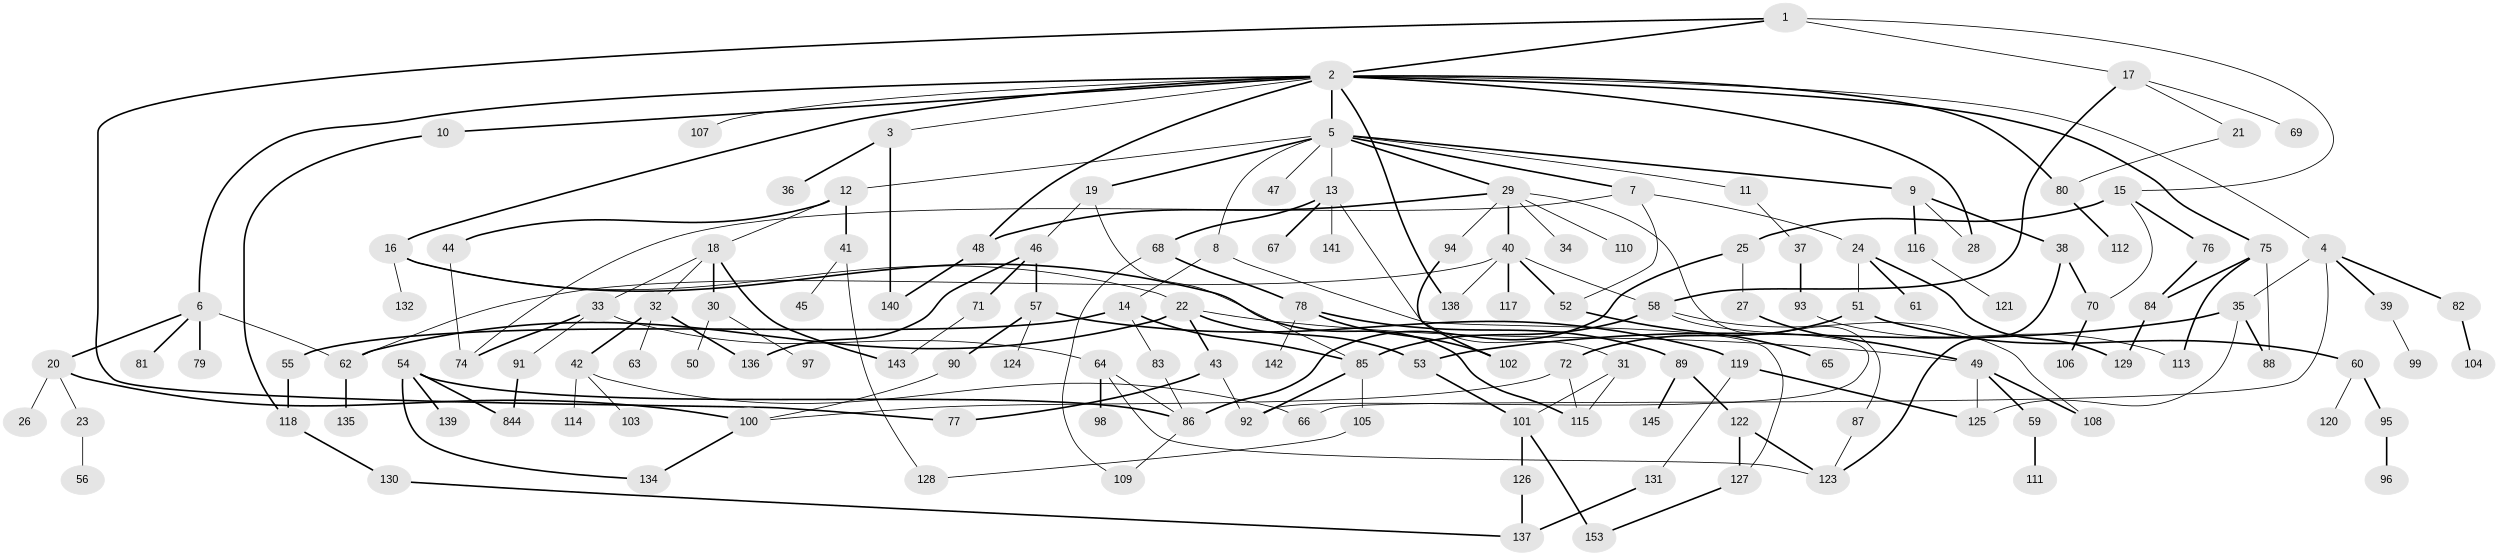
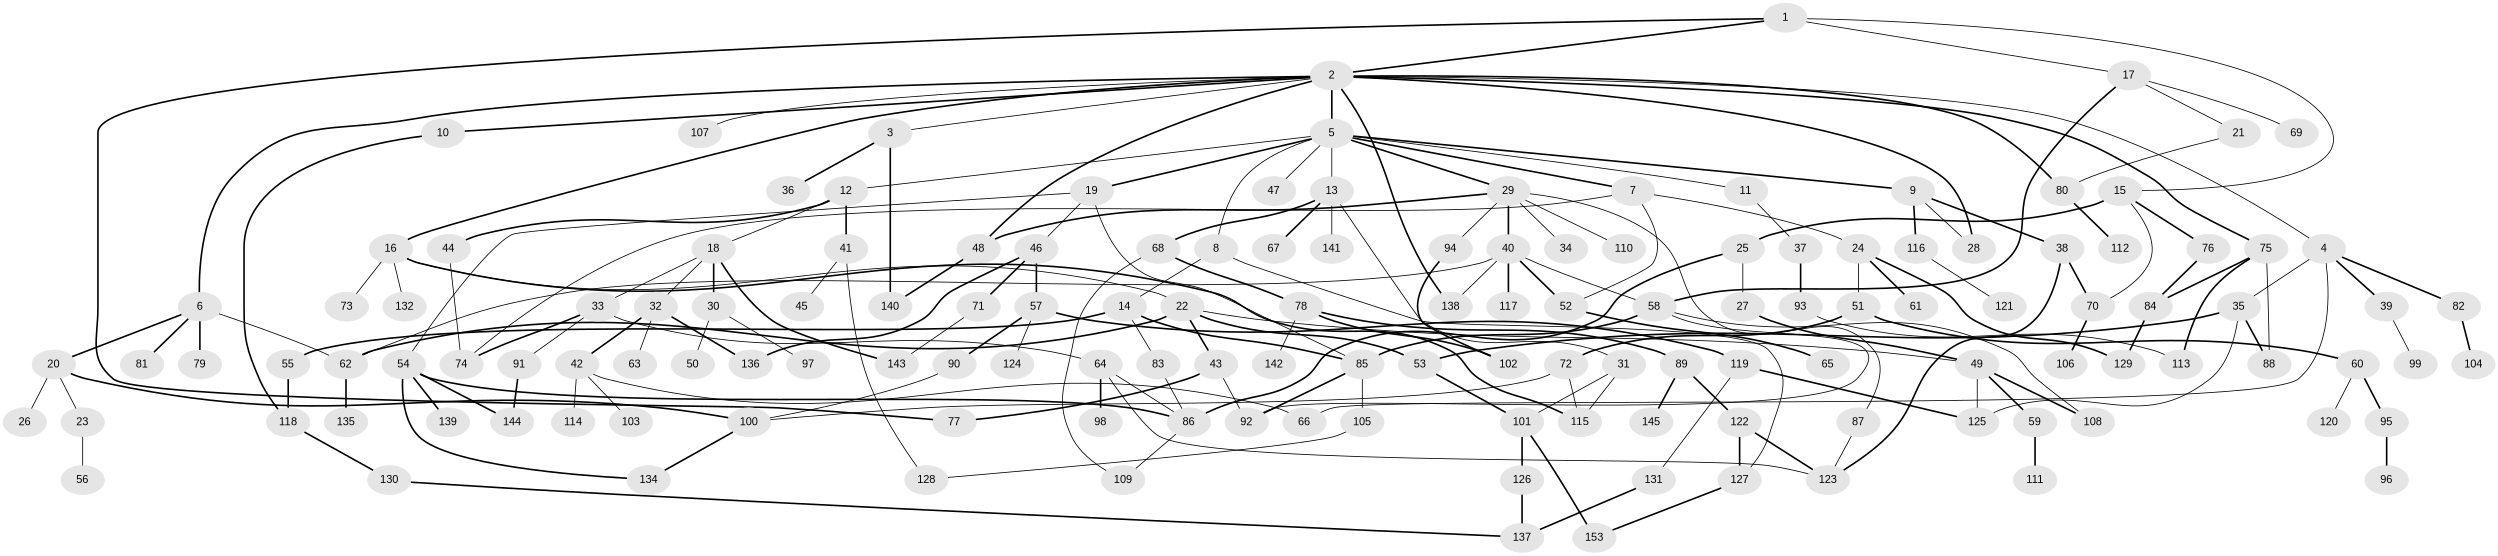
none -> (714, 217)
none -> (347, 307)
(512, 422) -> (512, 422)
